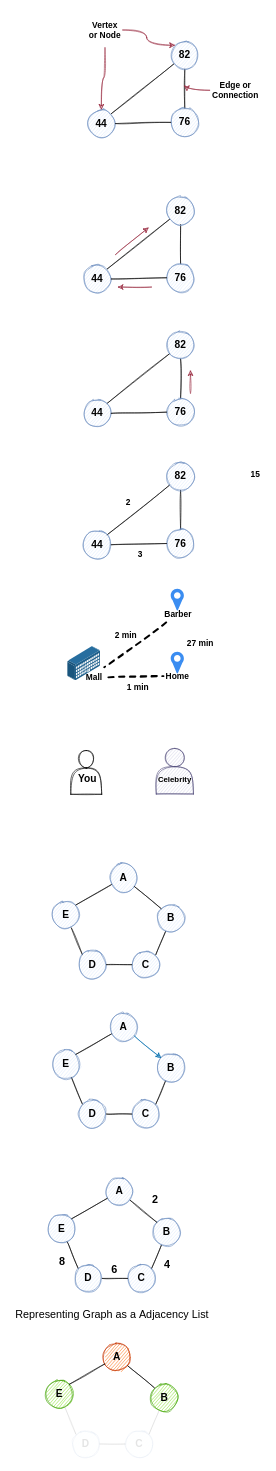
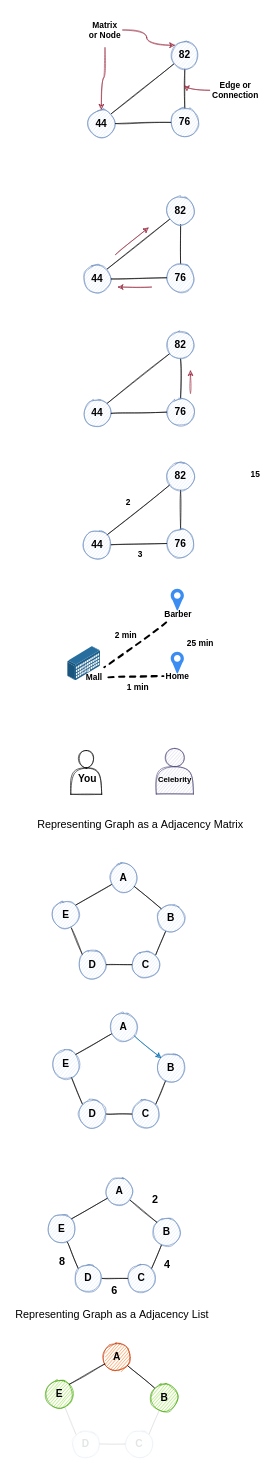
(105, 30) -> (105, 30)
(200, 643) -> (200, 643)
none -> (140, 825)
(114, 1270) -> (114, 1291)
